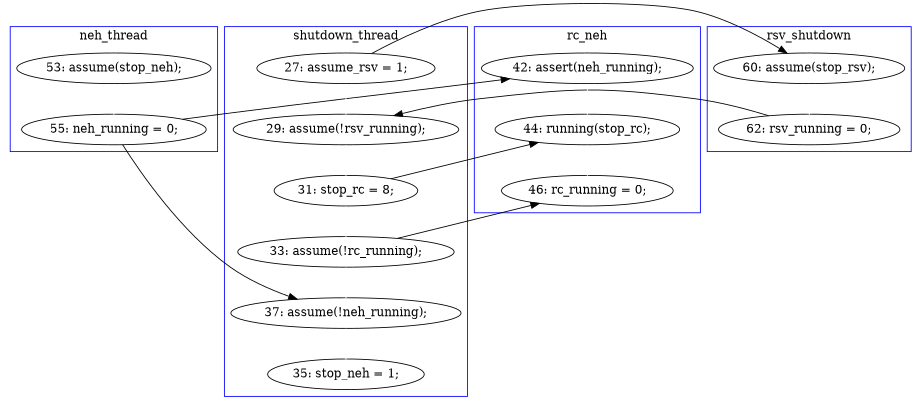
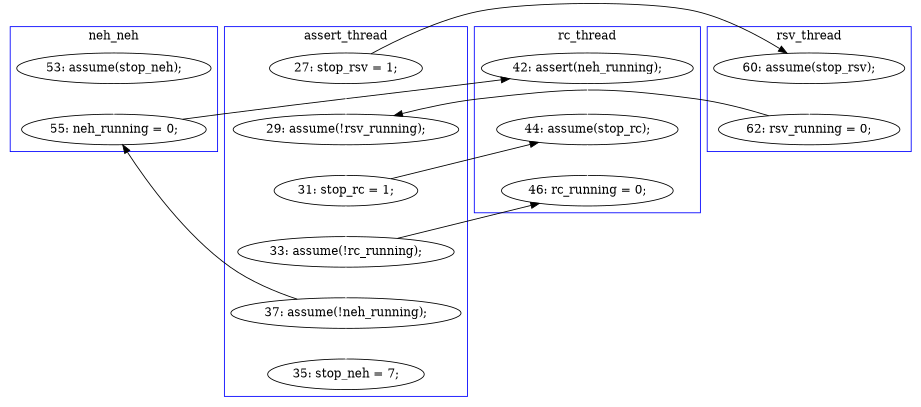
(114, 36) -> (114, 36)
(346, 36) -> (346, 36)
(587, 36) -> (587, 36)
(809, 36) -> (809, 36)
(346, 68) -> (346, 68)
(587, 129) -> (587, 129)
(346, 191) -> (346, 191)
(193, 235) -> (199, 241)
(346, 374) -> (346, 374)
